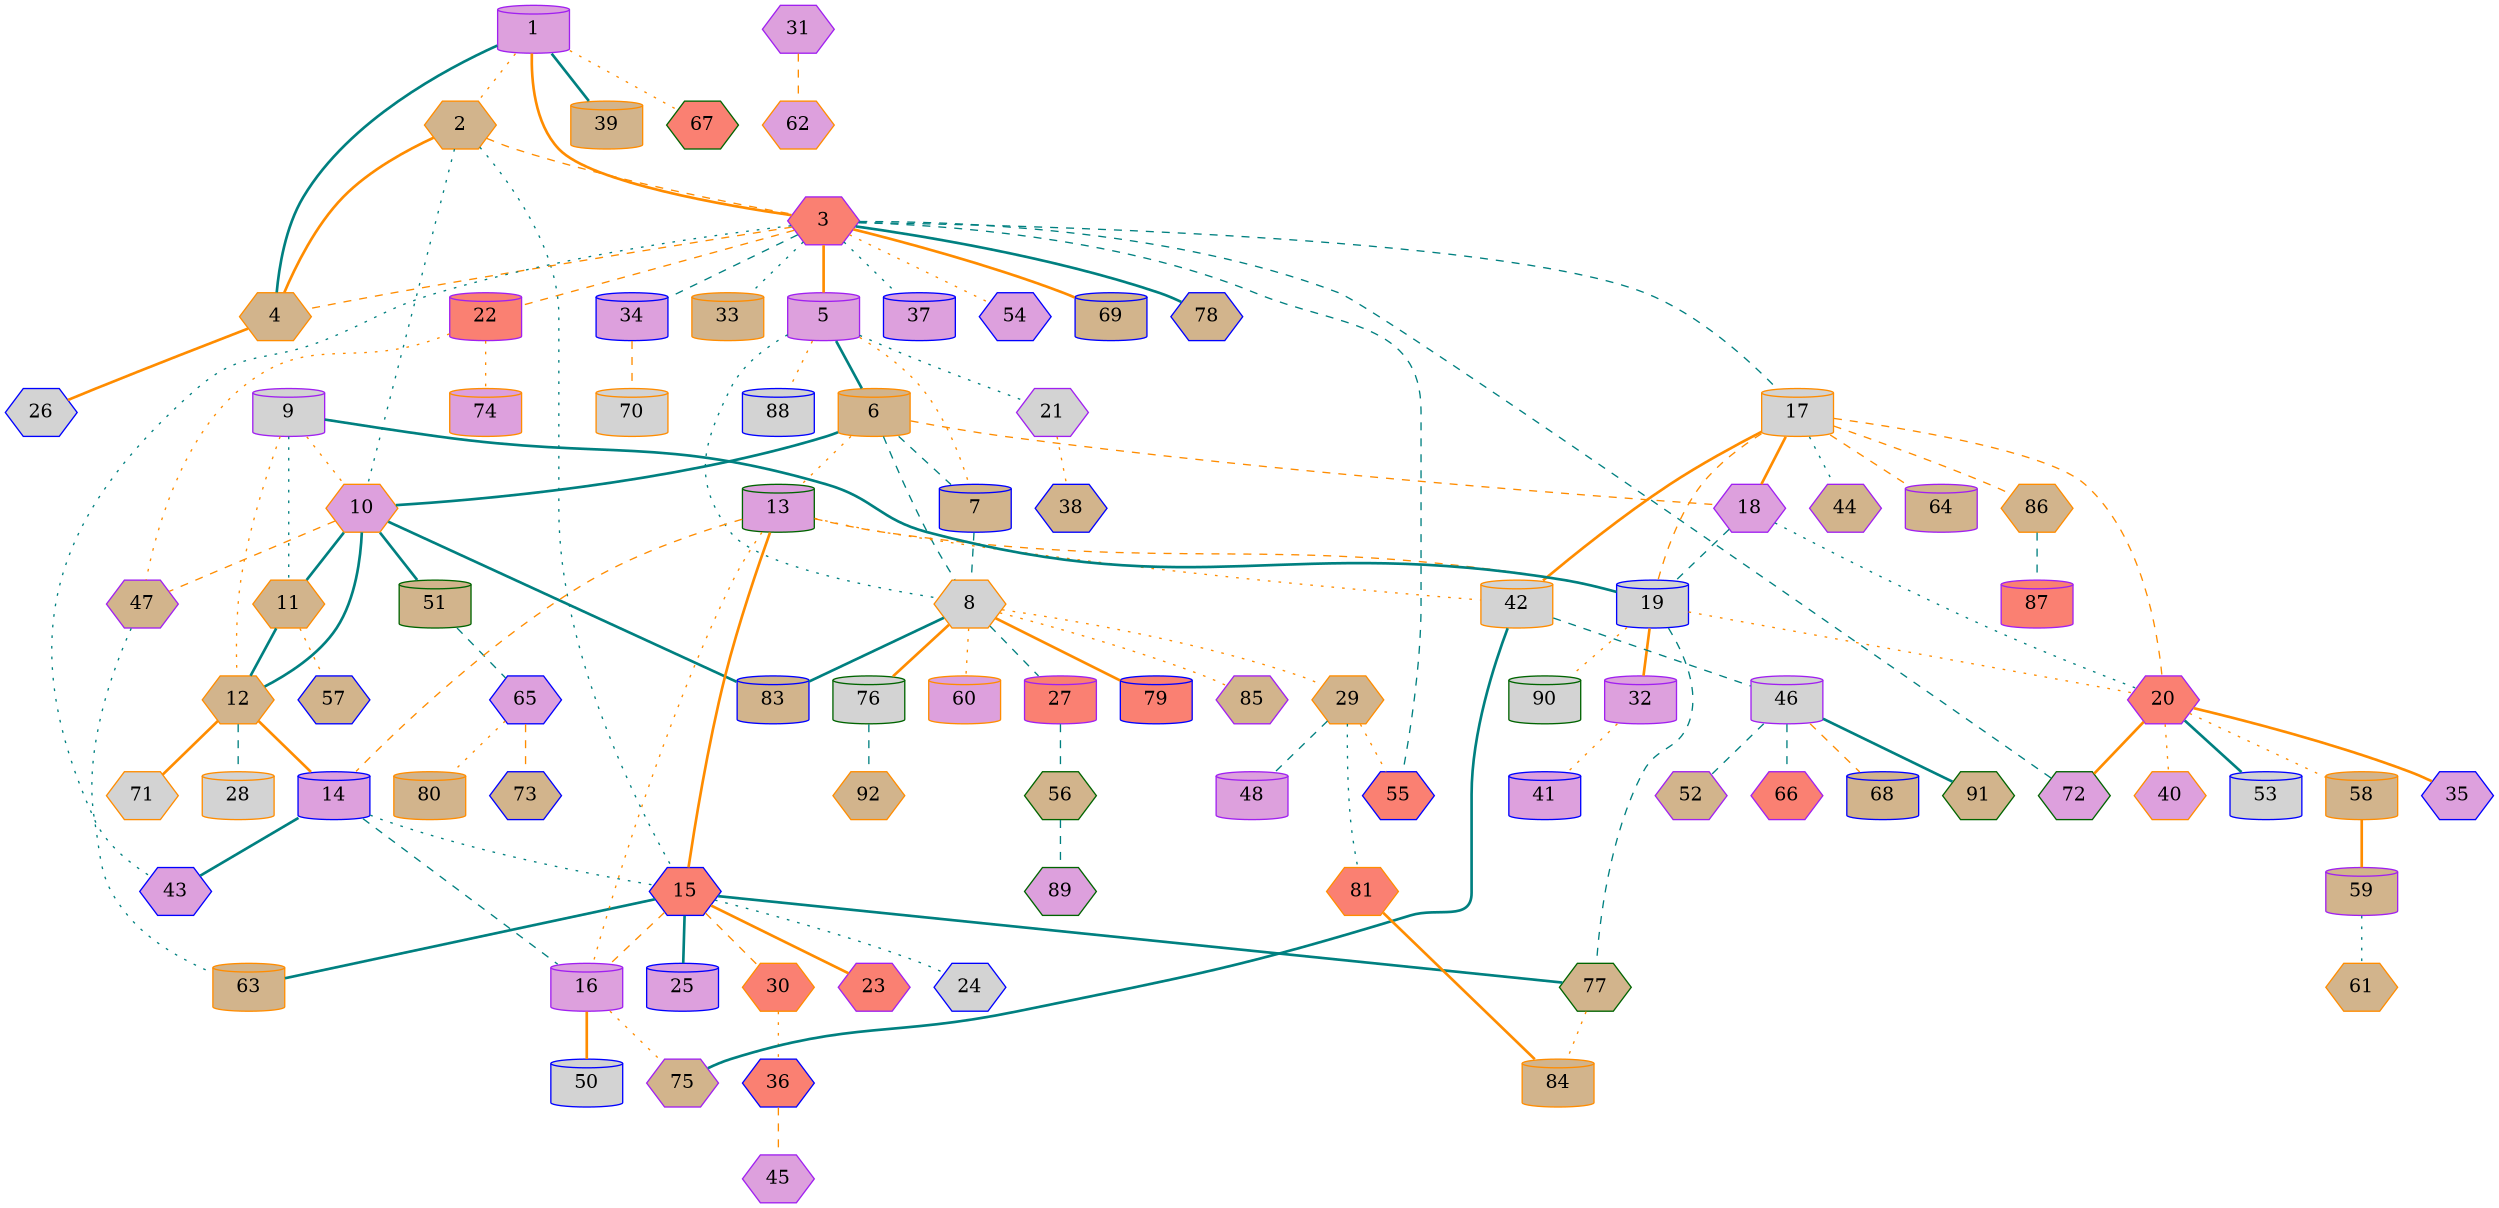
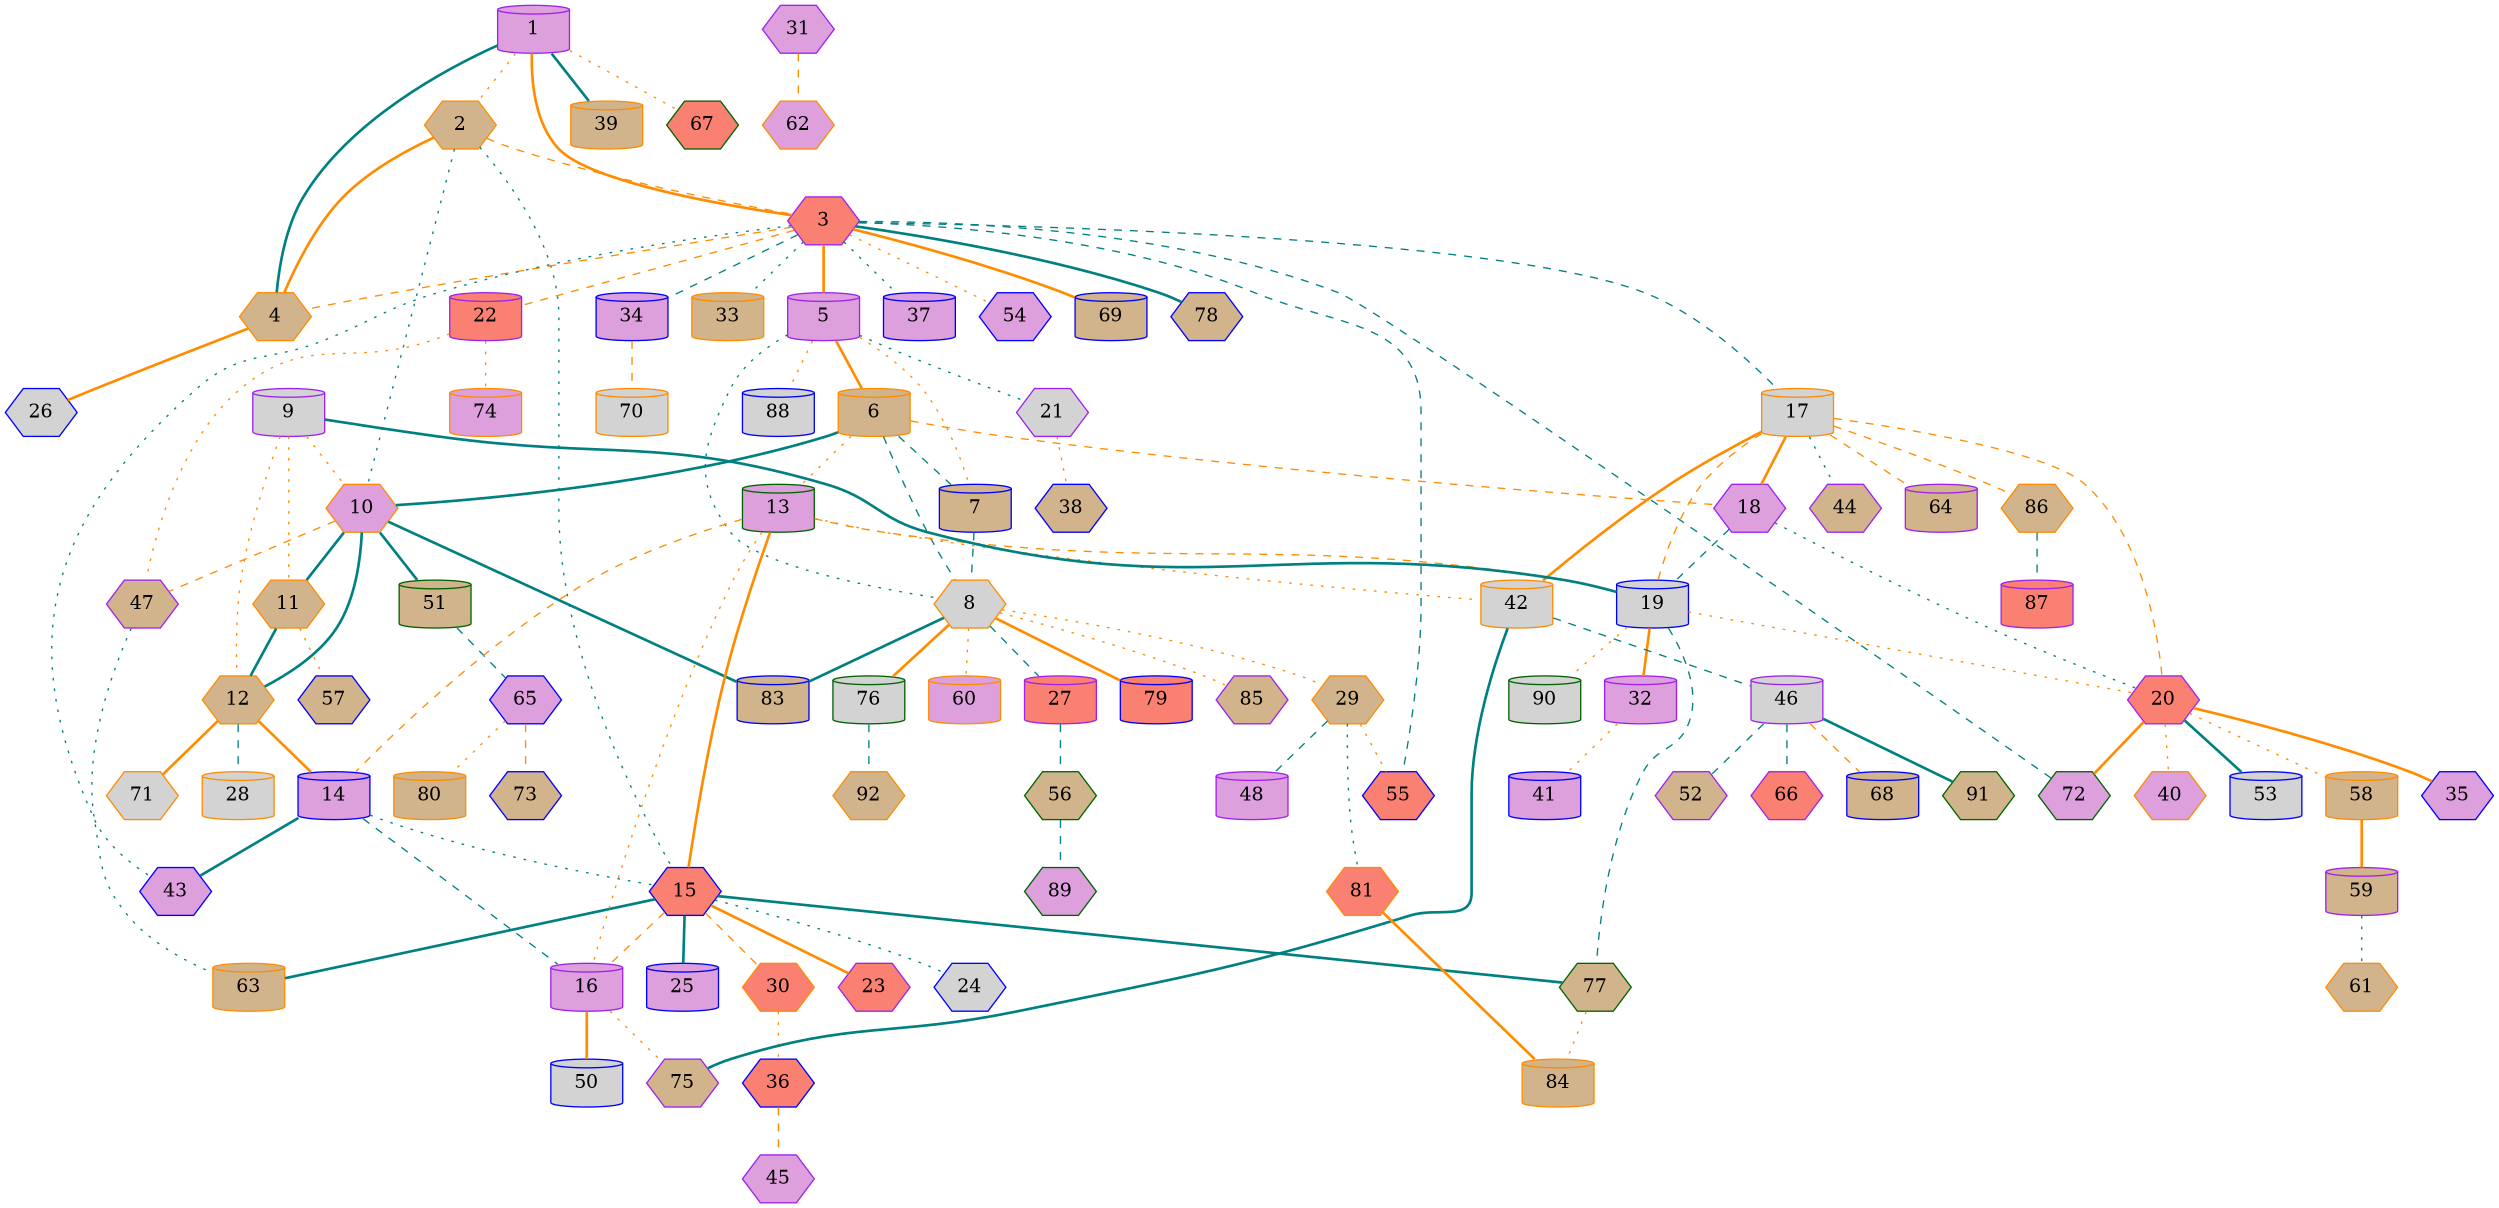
(849, 365) -> (849, 365)
(289, 508) -> (289, 508)
